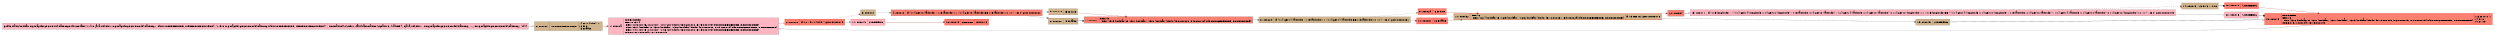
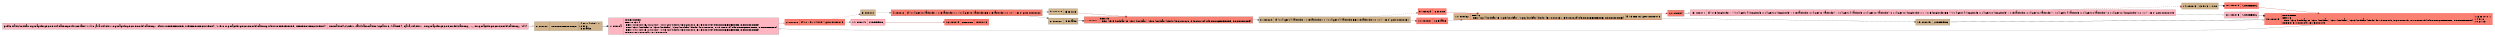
(604, 26) -> (604, 26)
